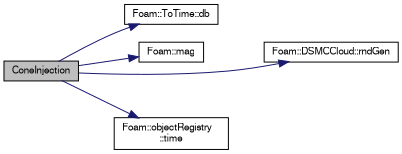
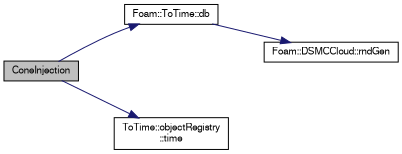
(171, 52) -> none
(179, 74) -> (246, 32)
(171, 134) -> (171, 134)
